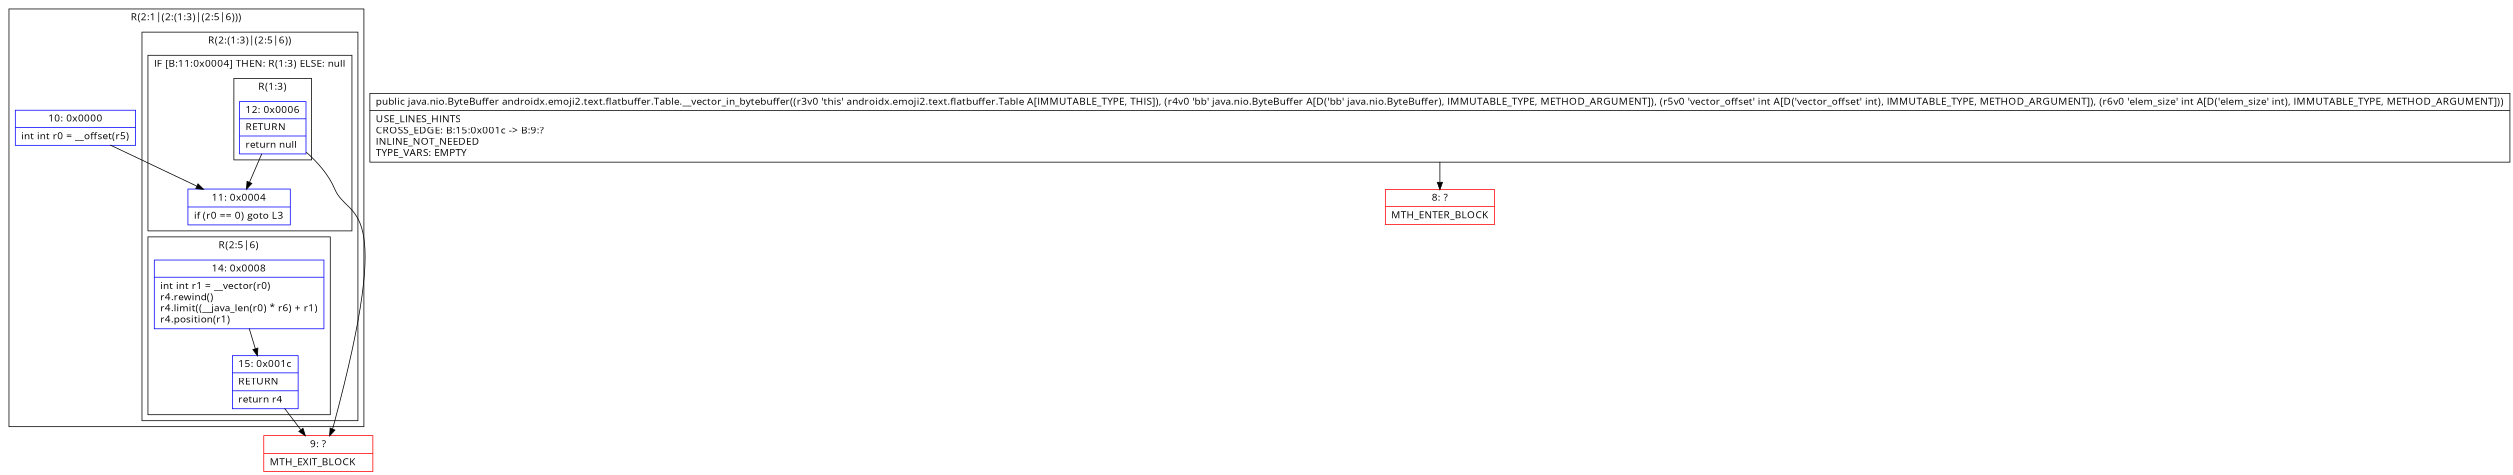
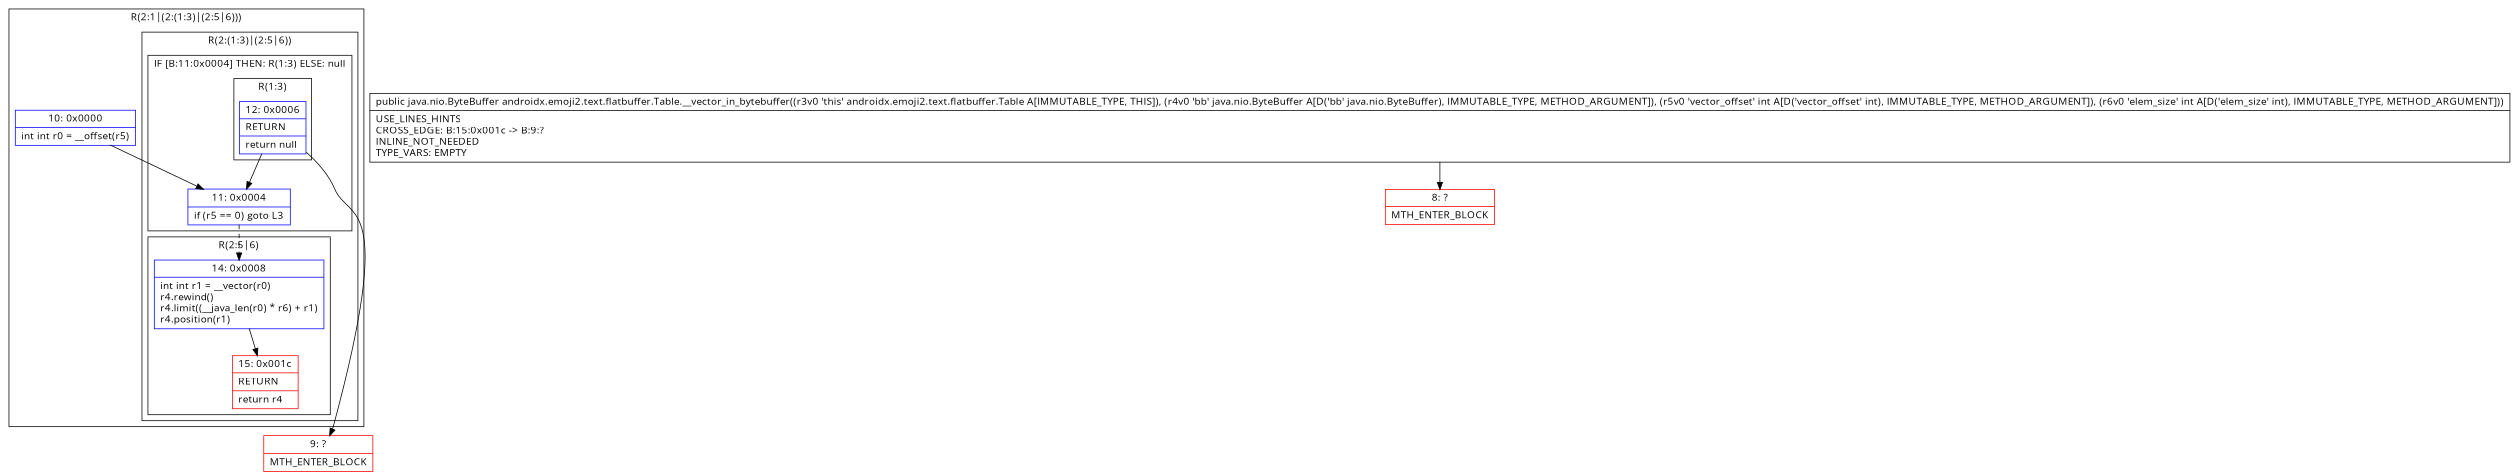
(239, 216) -> (239, 216)
none -> (239, 242)
(265, 382) -> (265, 382)
(293, 419) -> none
(313, 462) -> (318, 462)
